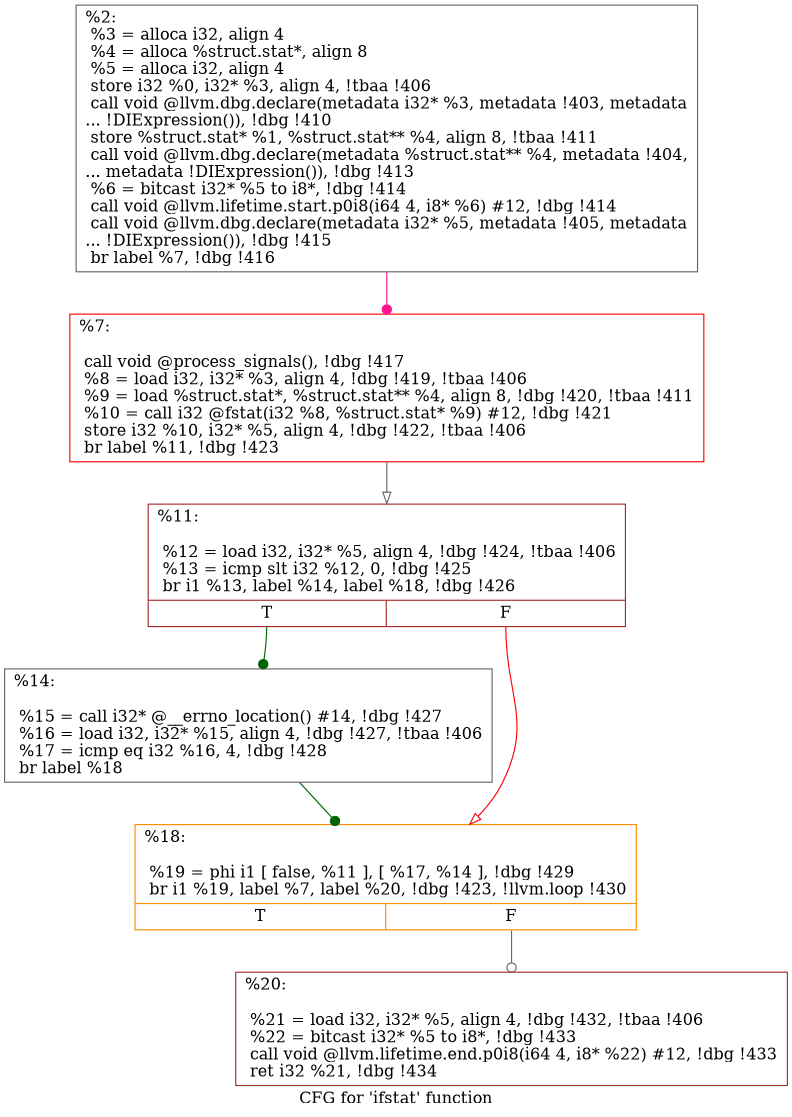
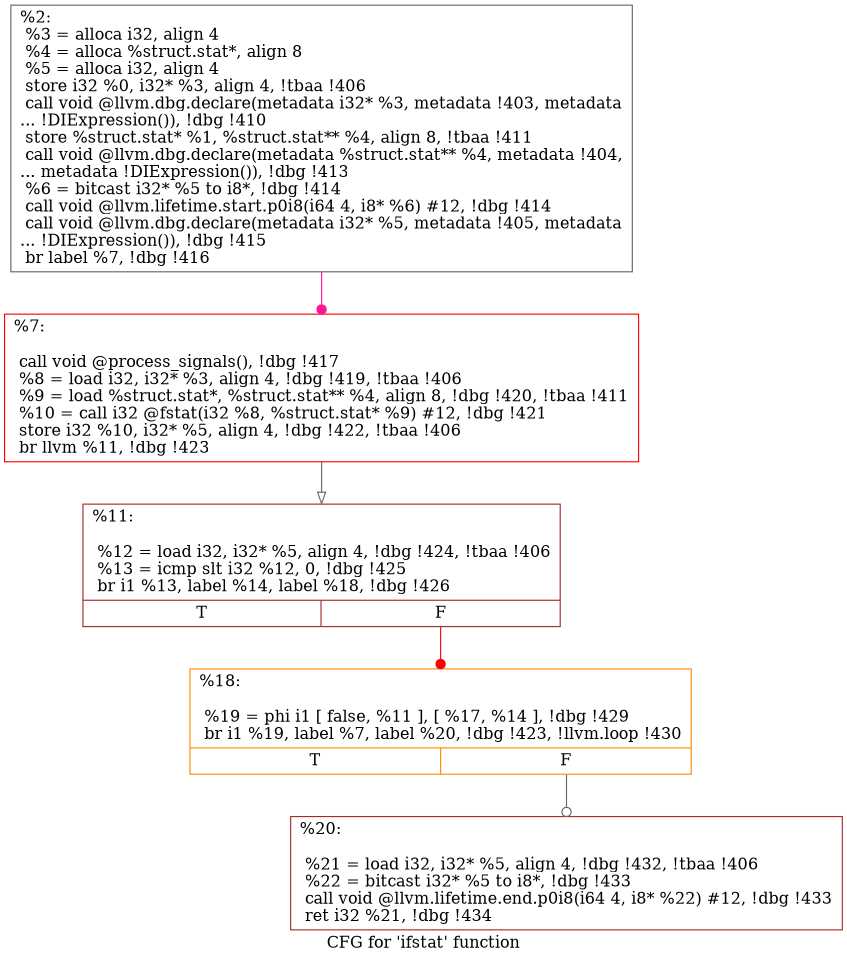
(179, 448) -> (112, 448)
(248, 726) -> none
(517, 727) -> (441, 643)
